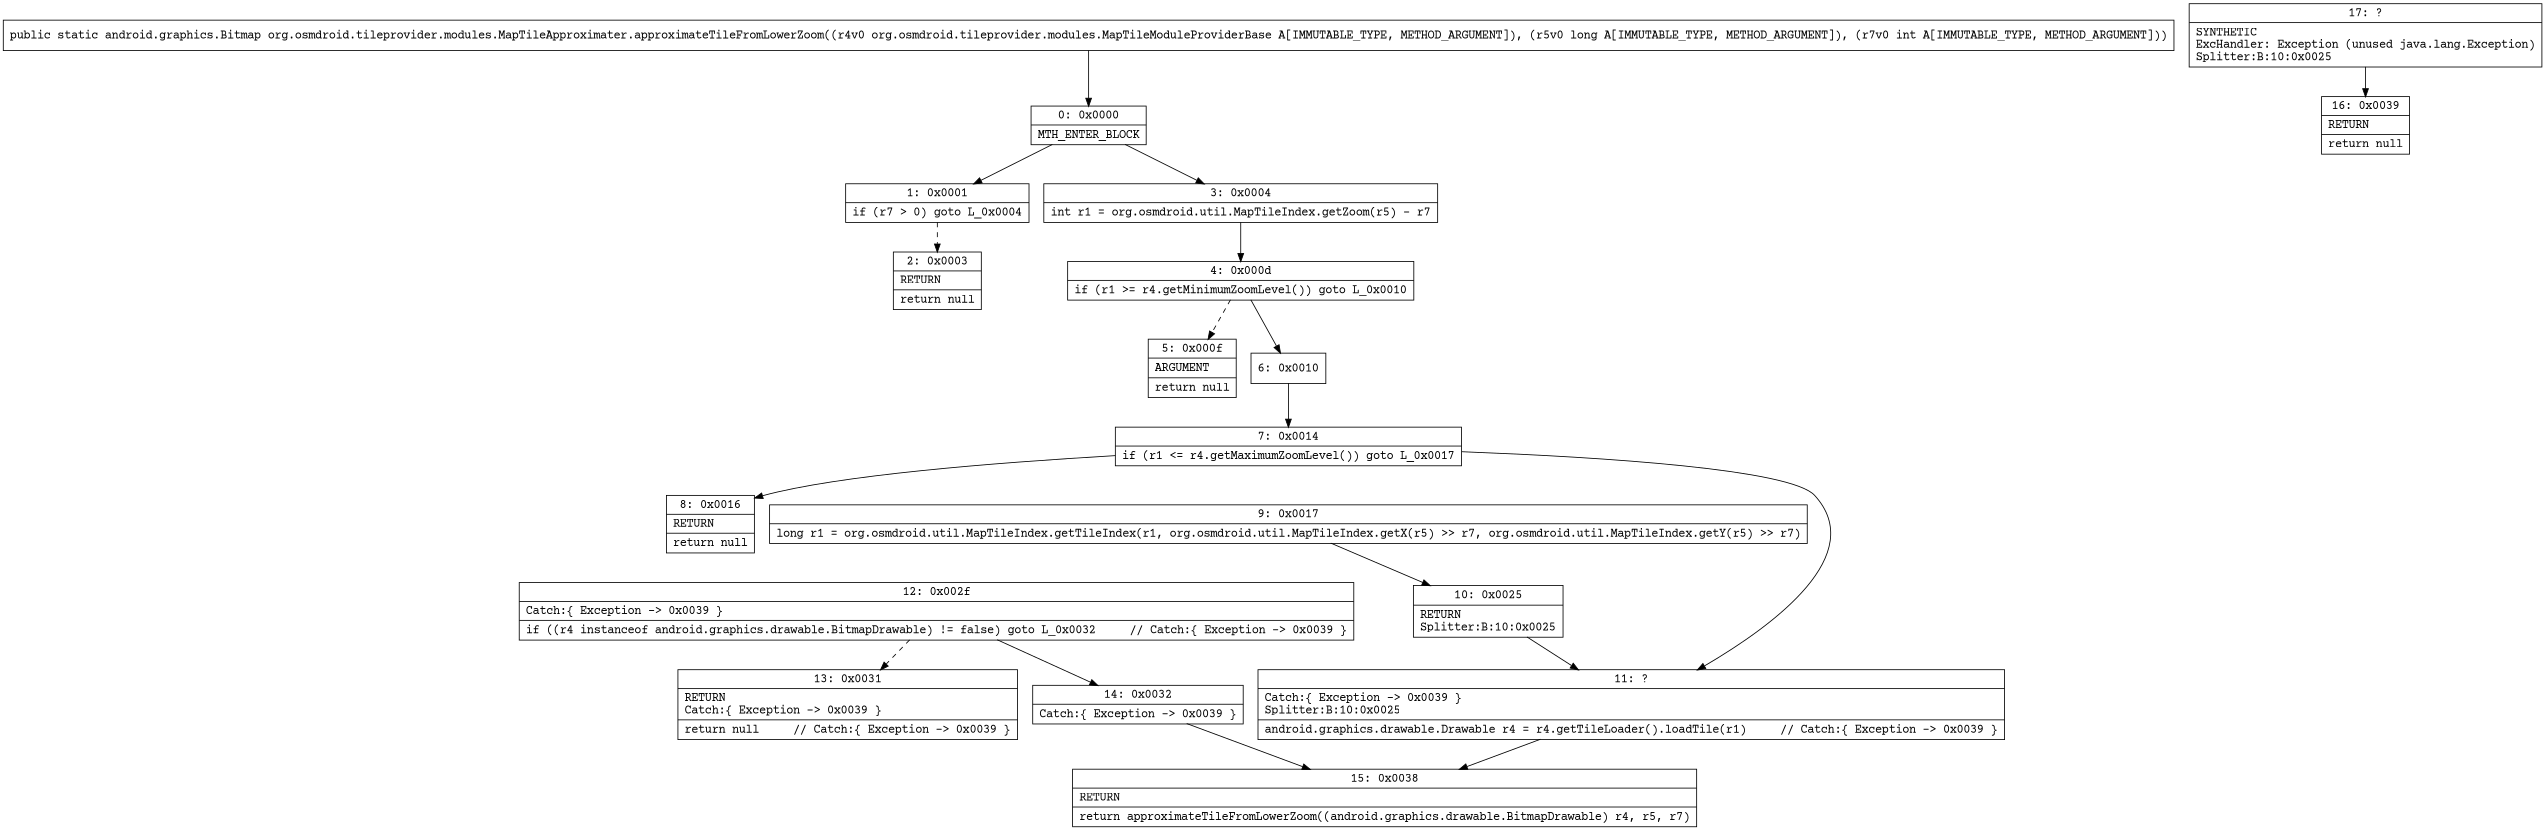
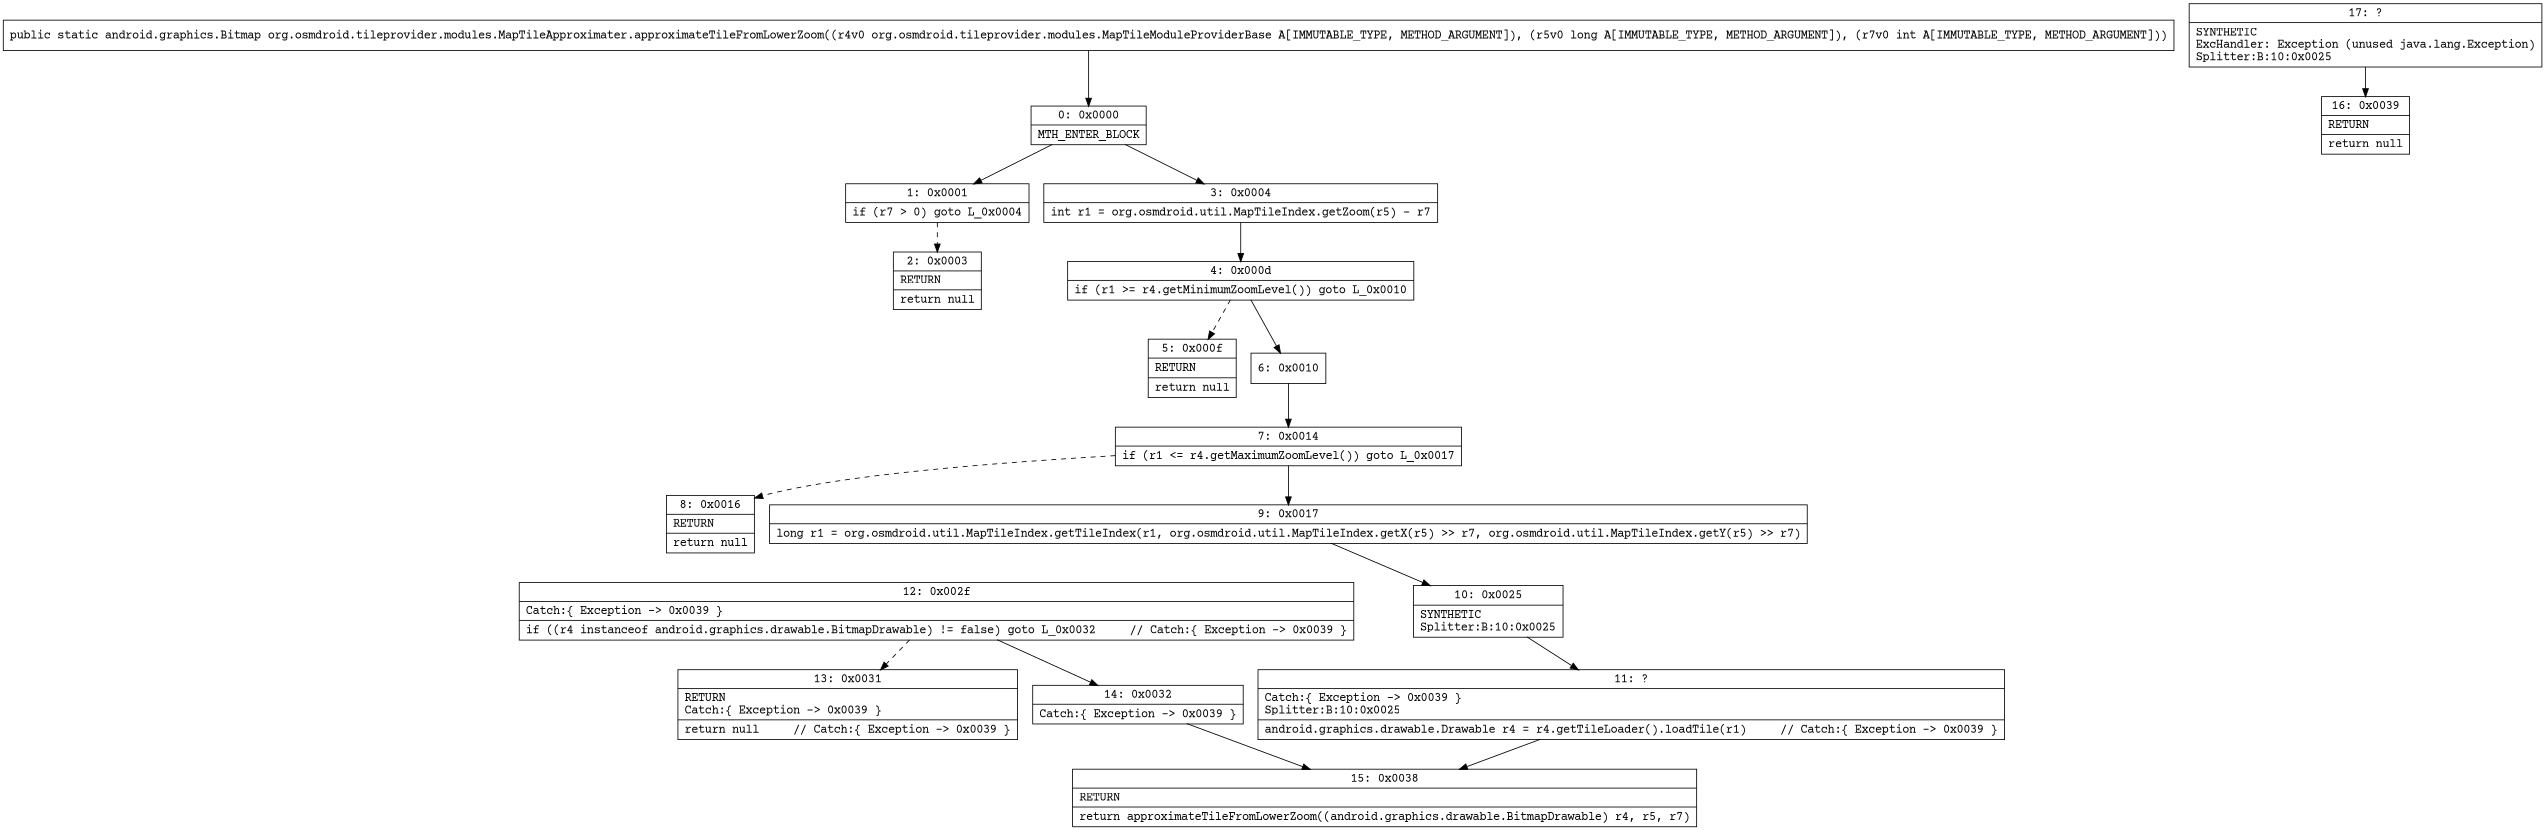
(1182, 368) -> (1175, 368)
(938, 469) -> (938, 469)
(1755, 476) -> (1288, 481)
(1441, 615) -> (1451, 615)
